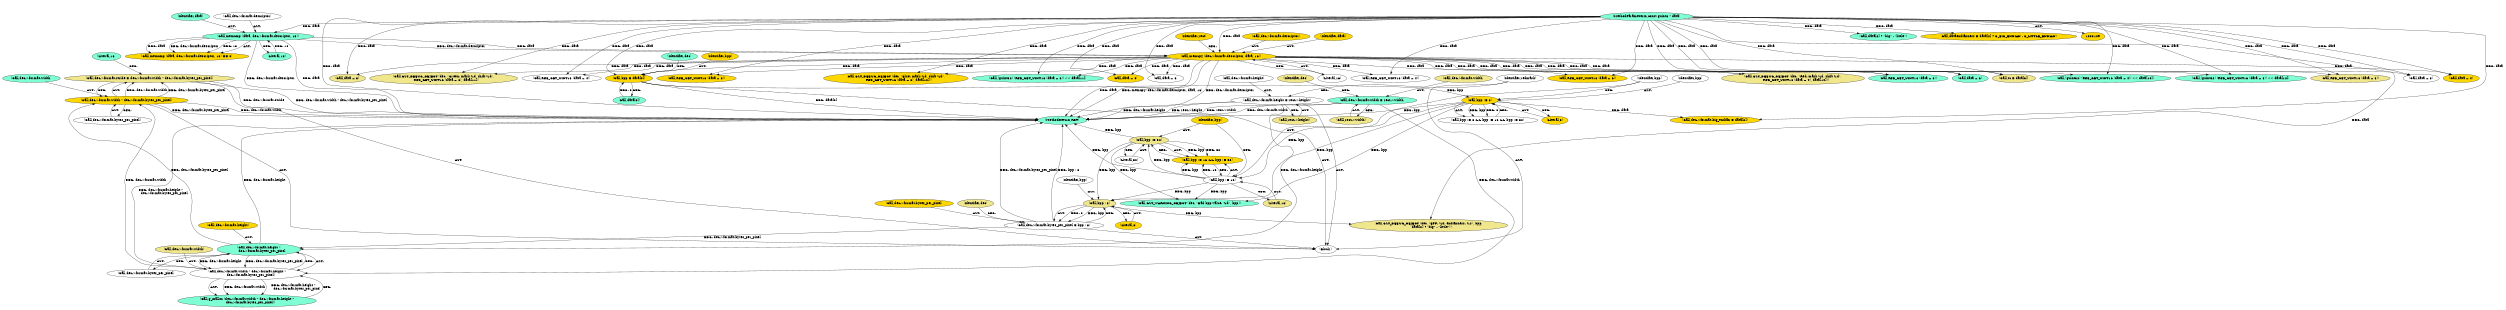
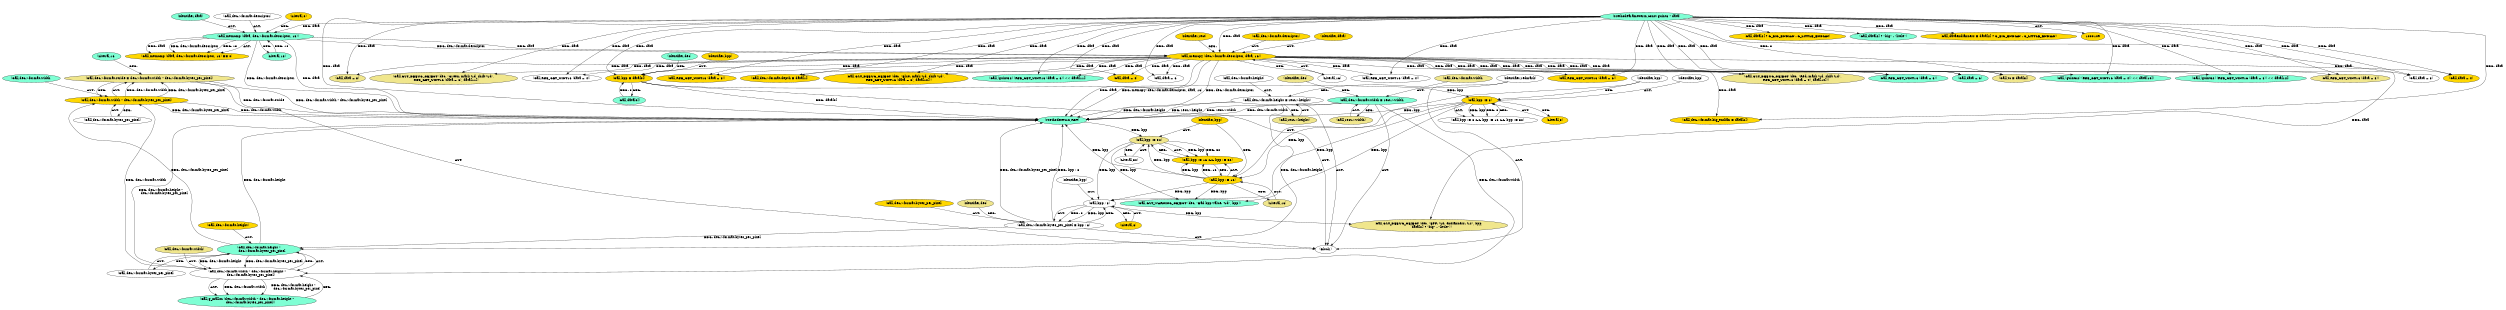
none -> (299, 16)
none -> (1788, 36)
(1766, 46) -> (1766, 46)
none -> (780, 78)
(1589, 110) -> (1514, 69)
(1105, 132) -> (1113, 126)
(1223, 180) -> (1223, 180)
(1100, 203) -> (1100, 203)
(697, 241) -> (1376, 178)
